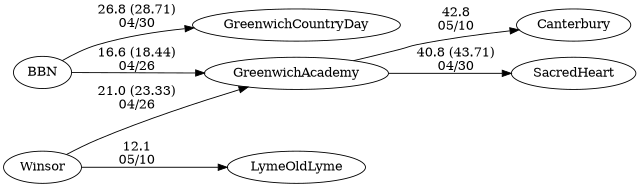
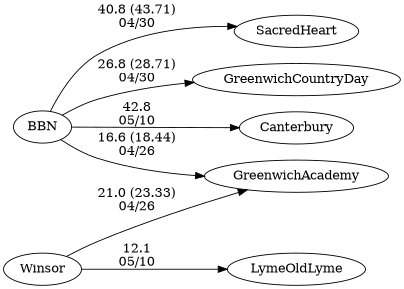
(431, 42) -> (151, 127)
(445, 73) -> (125, 42)
